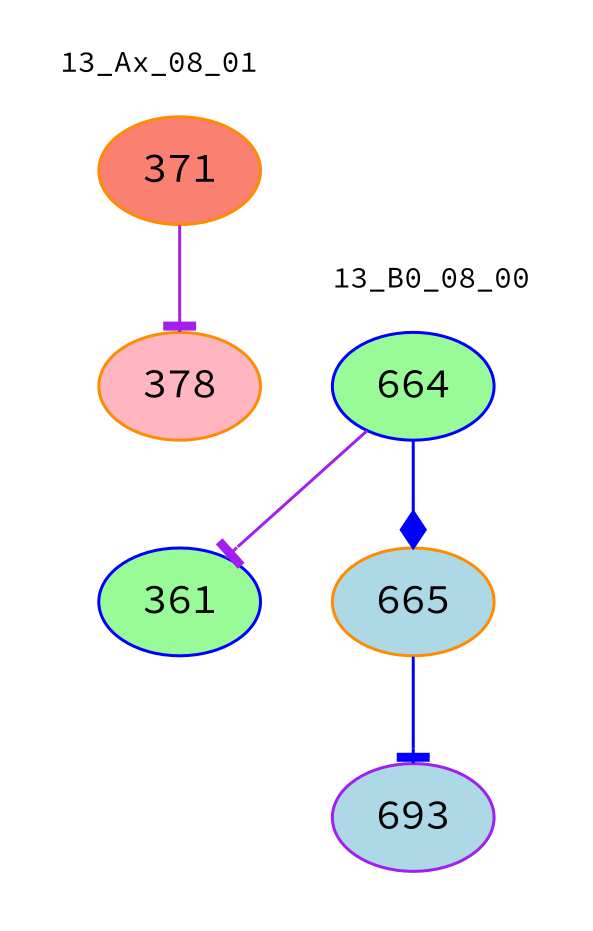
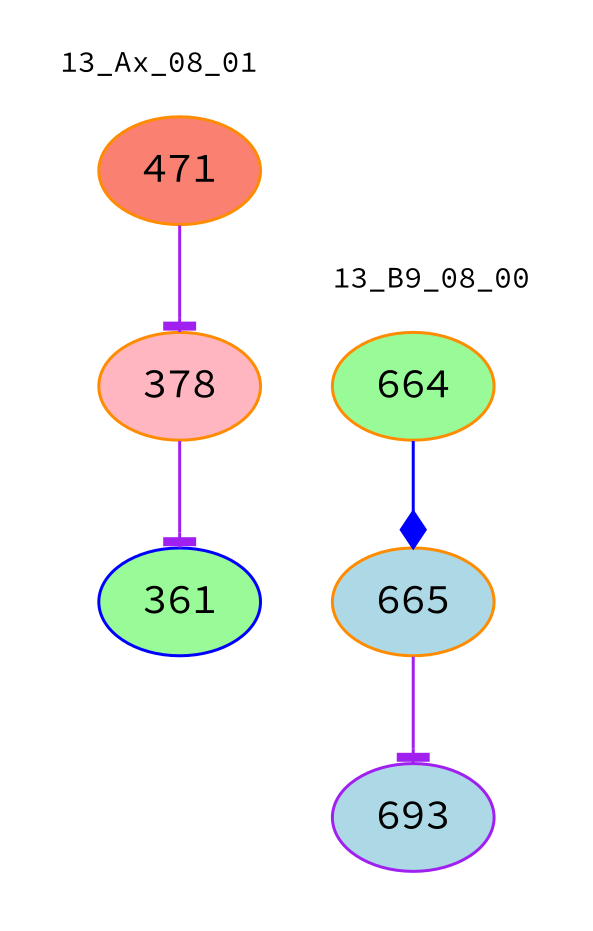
(180, 171) -> (180, 171)
(433, 280) -> (433, 280)
(413, 386) -> (413, 386)
(328, 466) -> (180, 487)
(413, 702) -> (413, 702)
